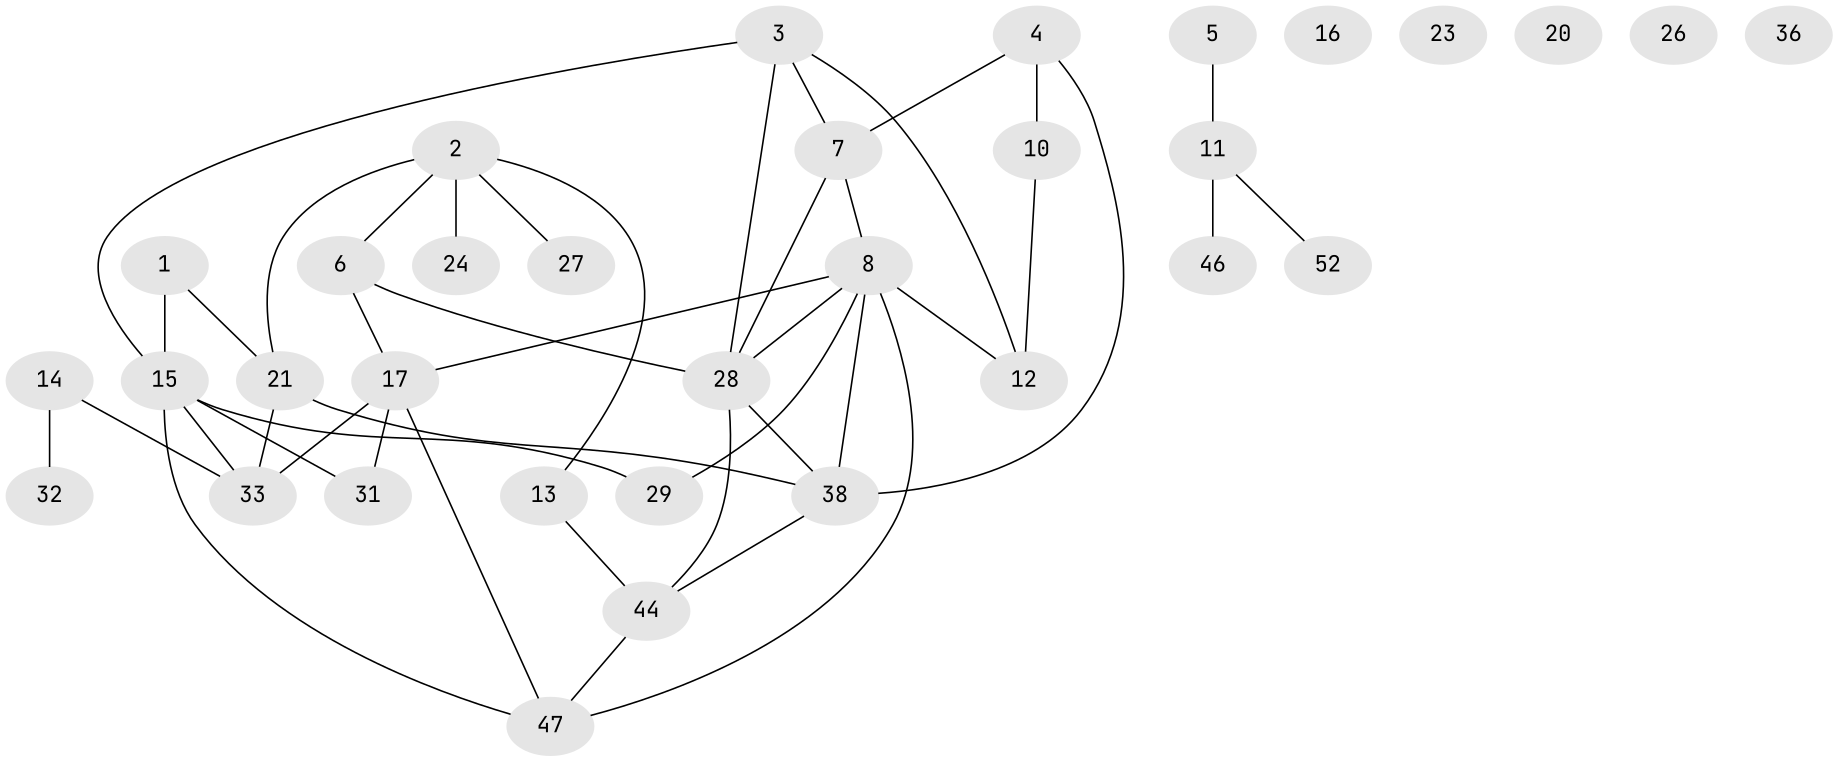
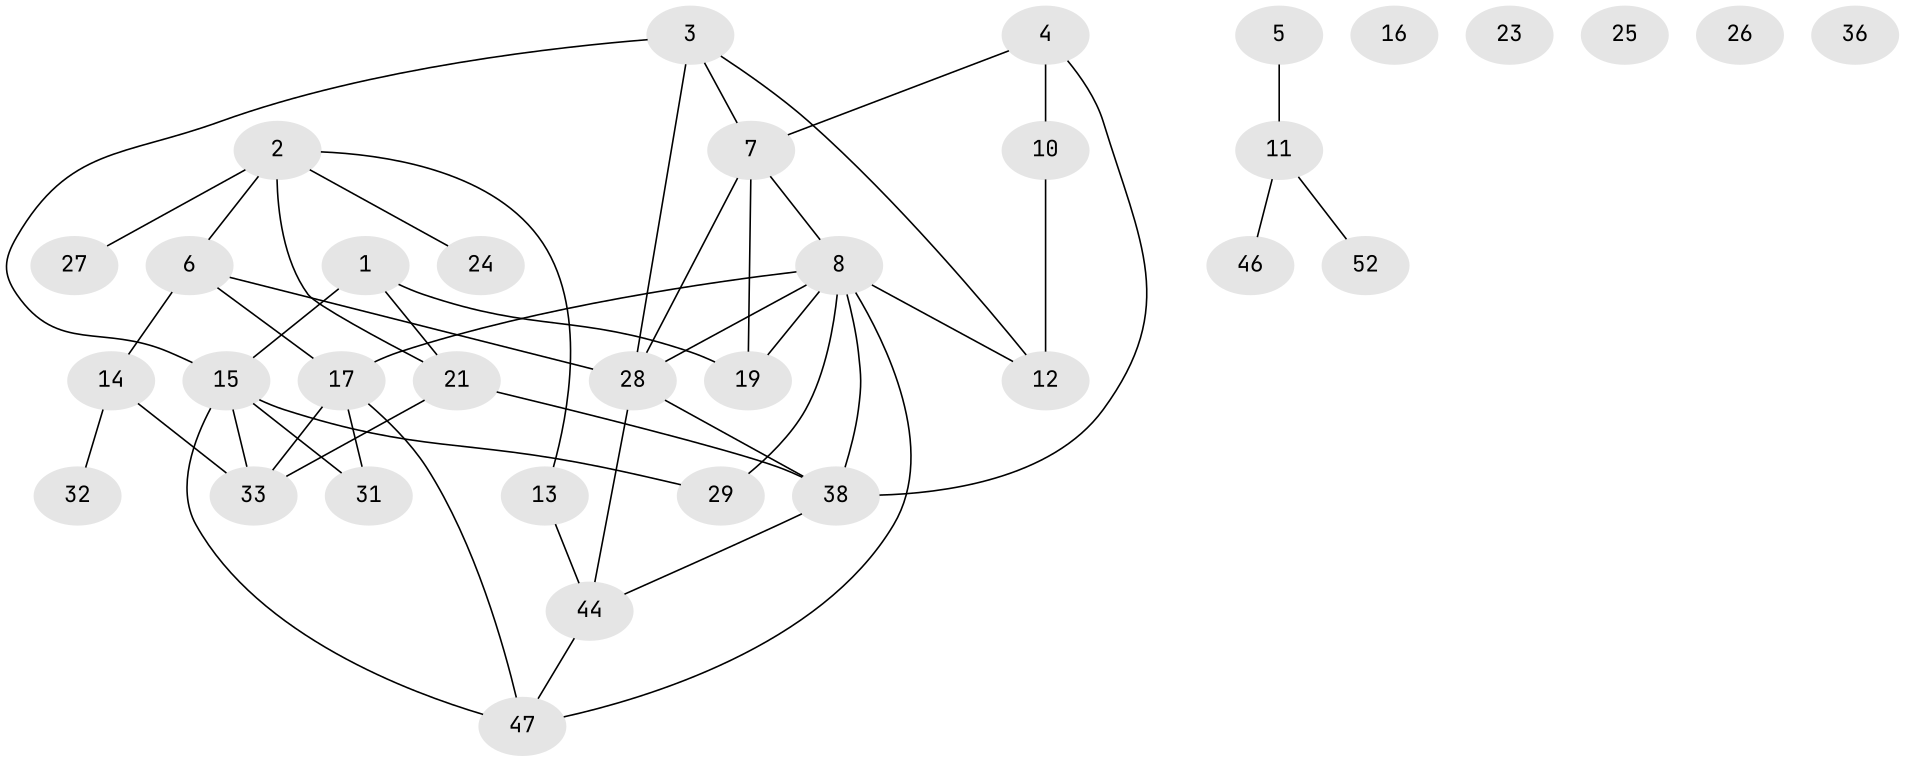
(1558, 35) -> (1625, 35)
none -> (150, 323)
none -> (748, 381)
